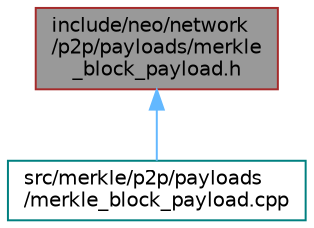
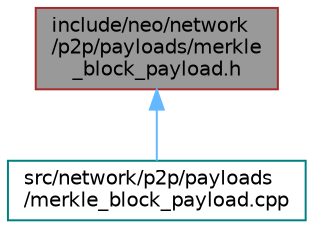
(157, 191) -> (157, 191)
